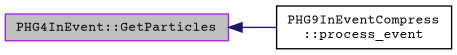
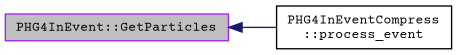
(364, 27) -> (364, 27)
